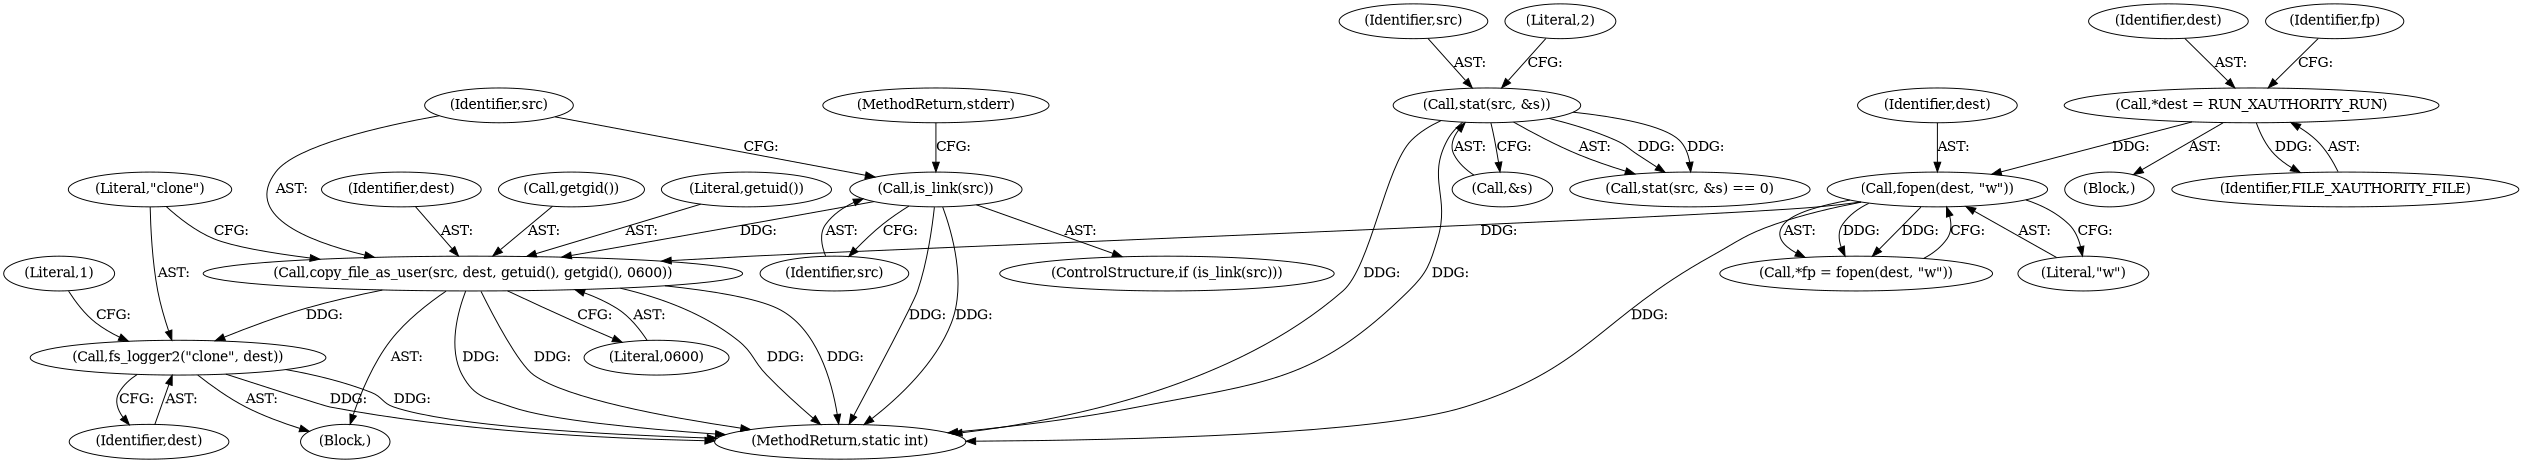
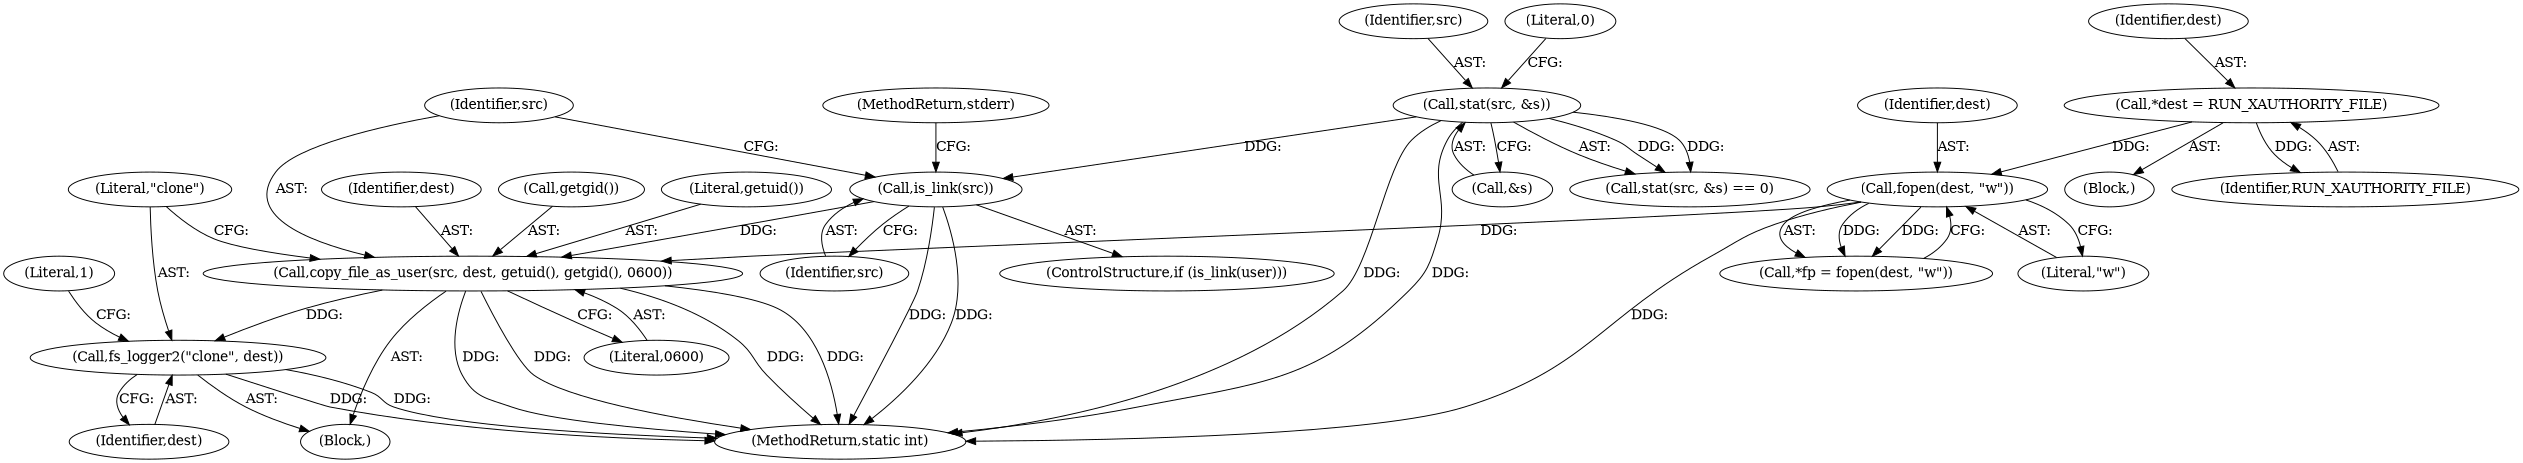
(1560, 21) -> (1560, 21)
(2335, 21) -> none
(2252, 105) -> (2252, 105)
none -> (1215, 147)
(2345, 189) -> (2345, 189)
(1167, 274) -> (1167, 274)
